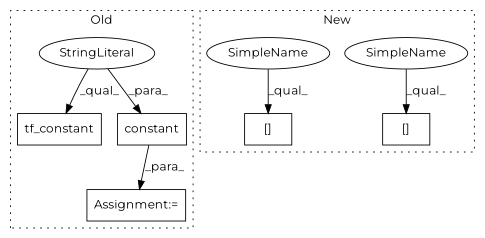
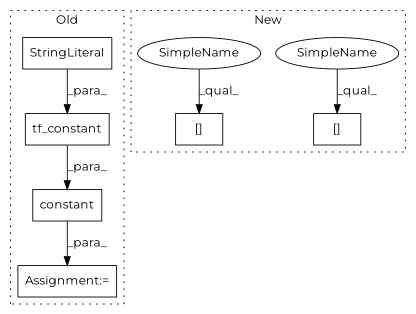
(97, 53) -> (67, 53)
(122, 88) -> (67, 163)
(100, 91) -> (87, 91)
